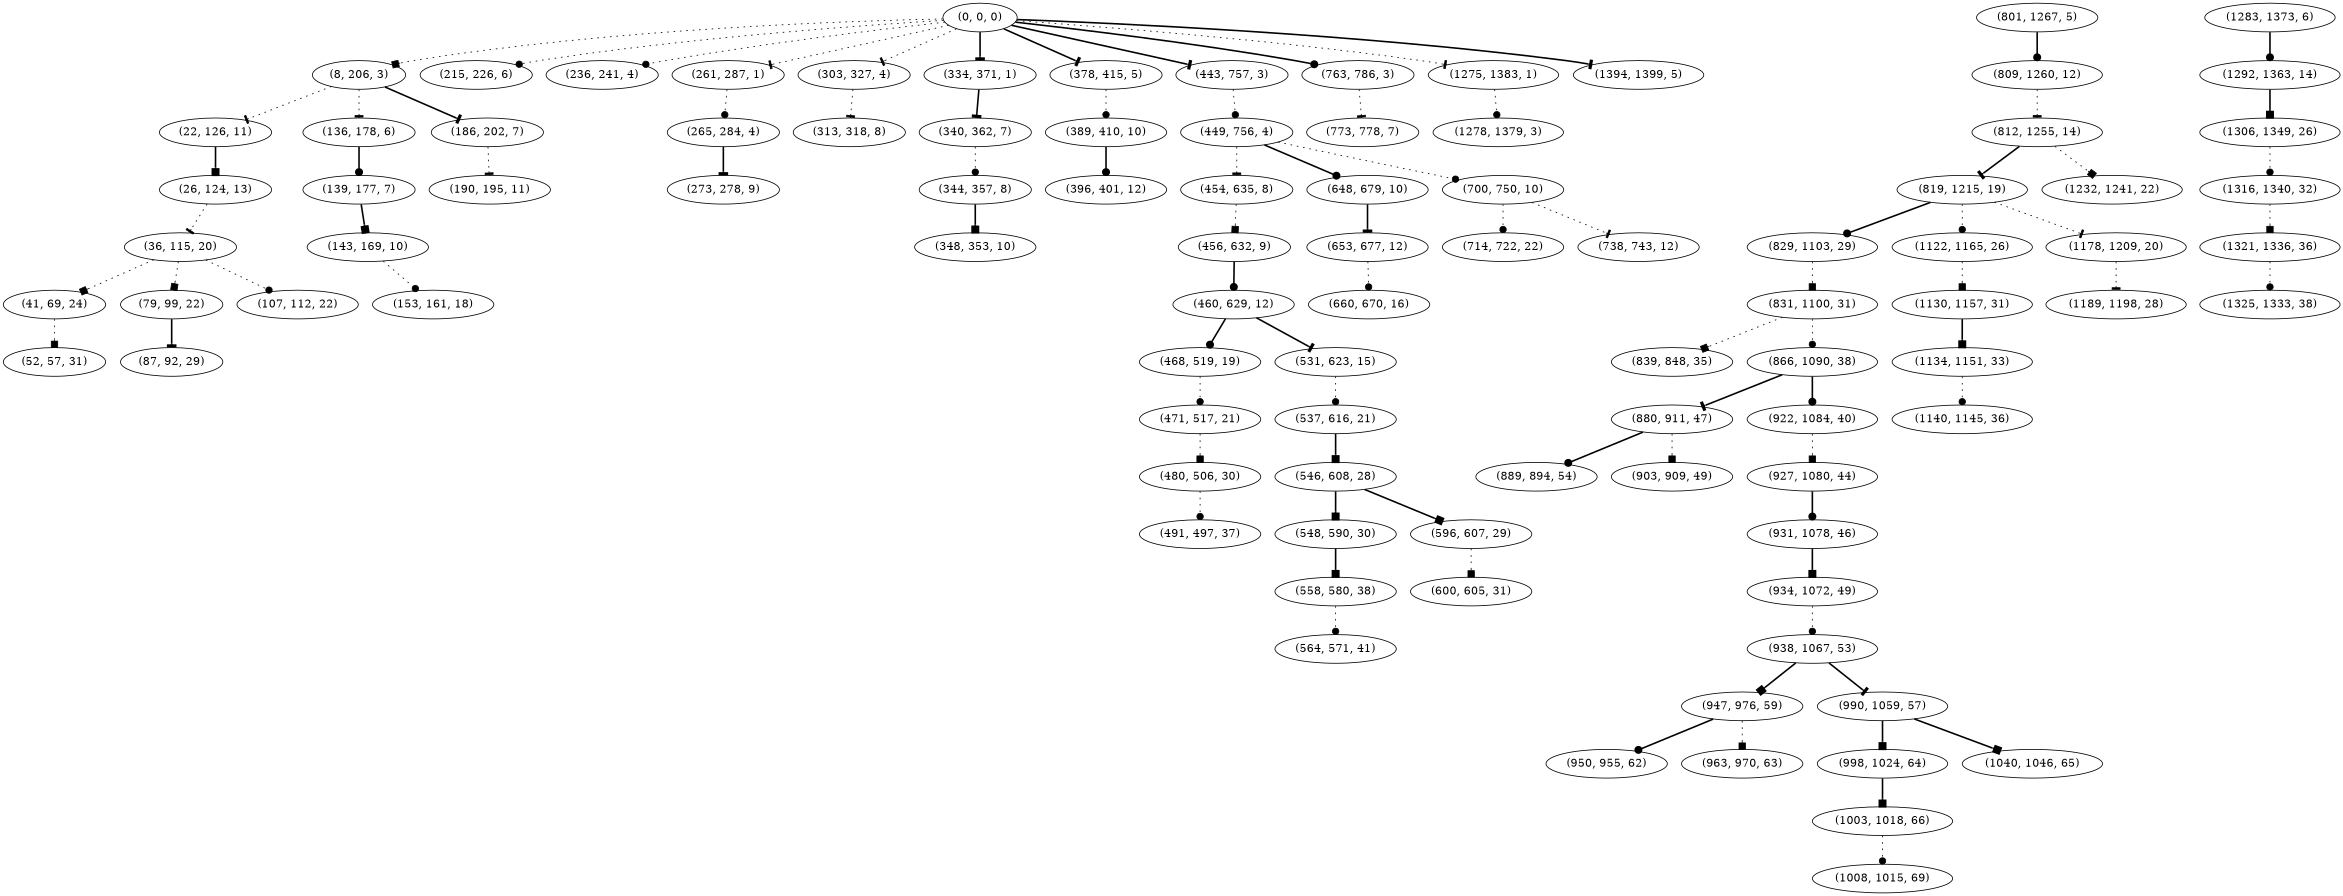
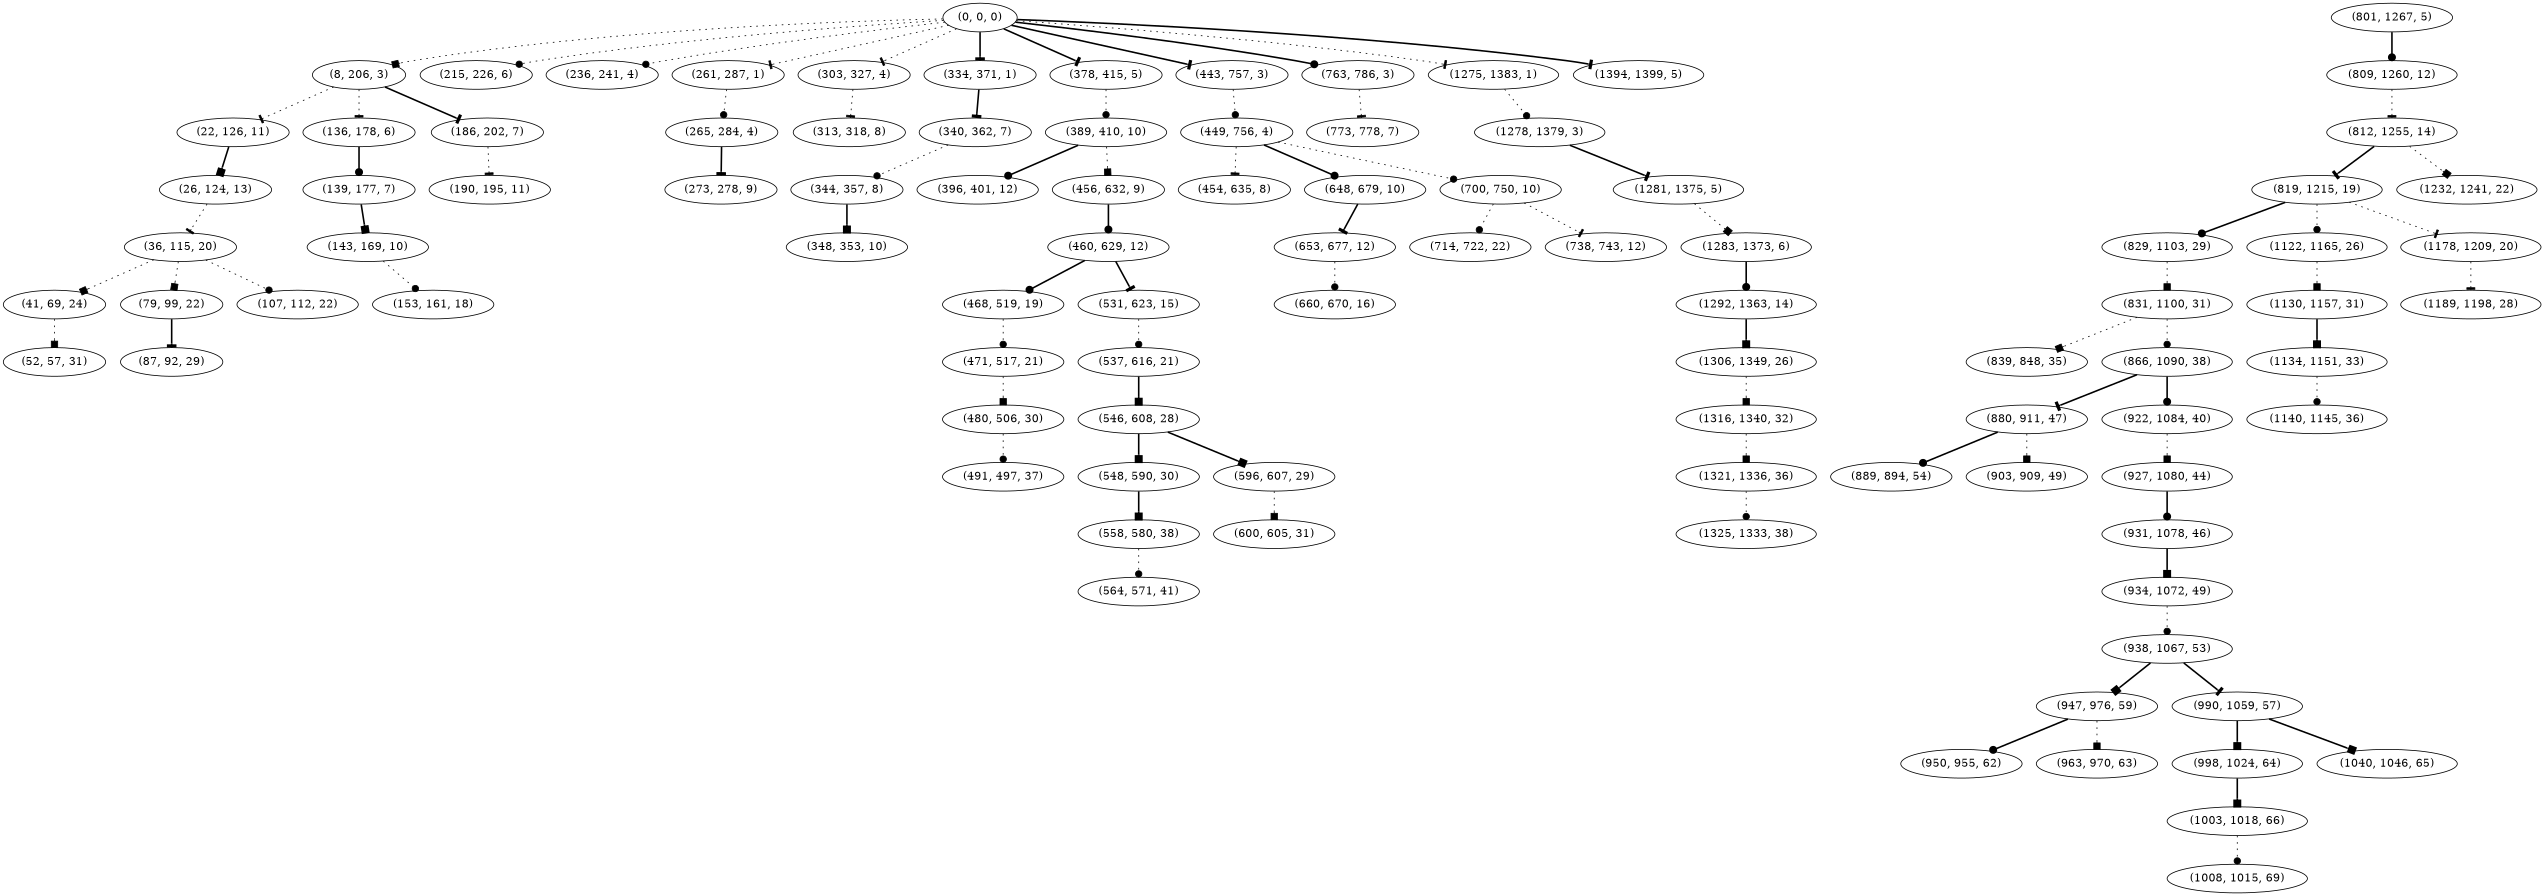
(2270, 158) -> (1746, 387)
none -> (1678, 190)
(1236, 215) -> (1107, 157)
